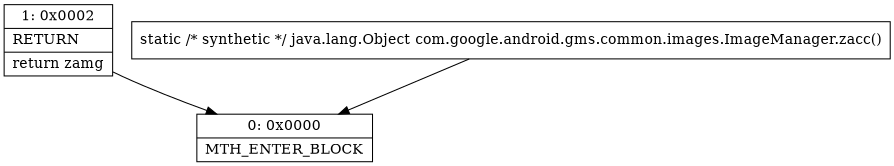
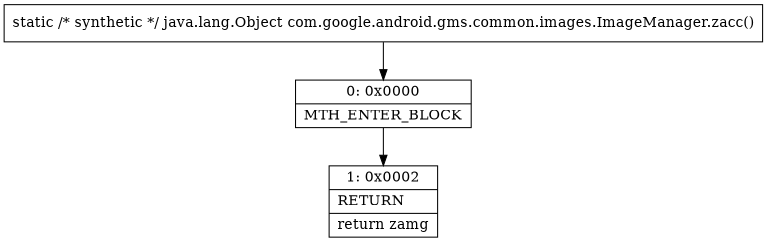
(159, 92) -> (383, 142)
